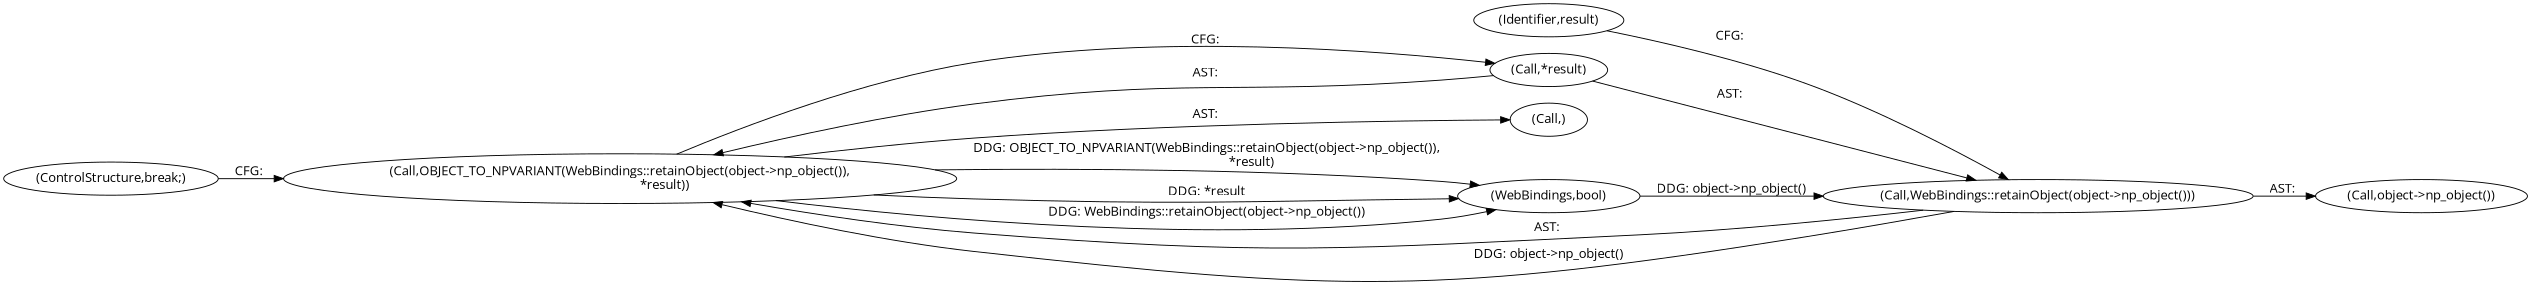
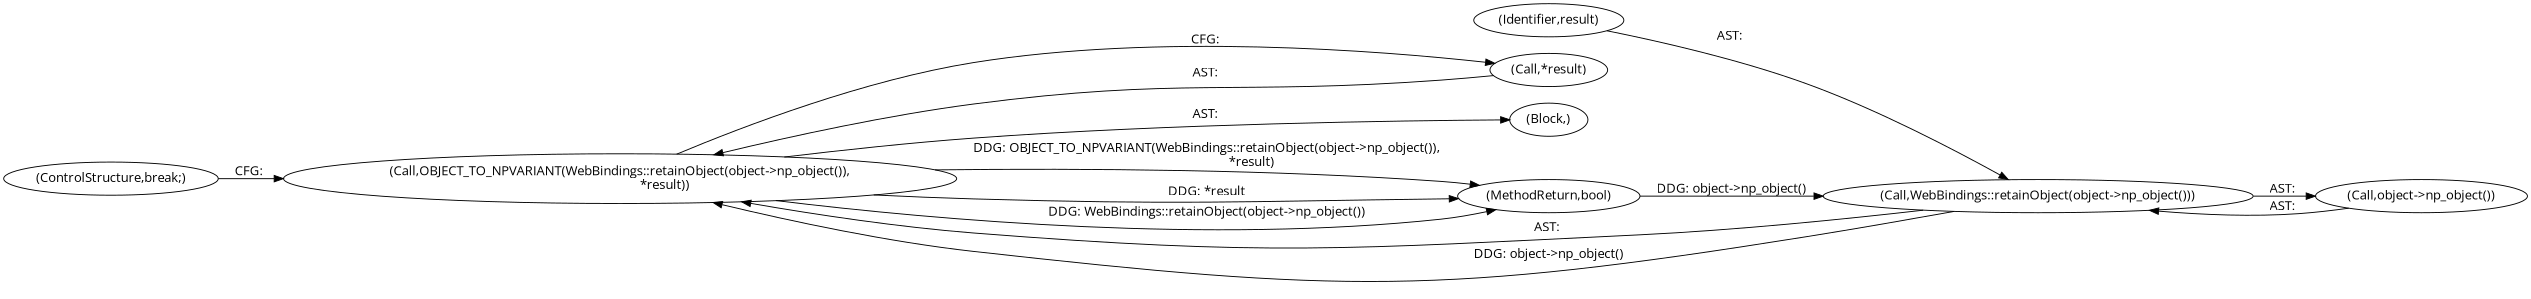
(1732, 36) -> (1732, 36)
(1549, 120) -> (1549, 120)
(1780, 129) -> (2254, 215)
(1549, 196) -> (1549, 196)
